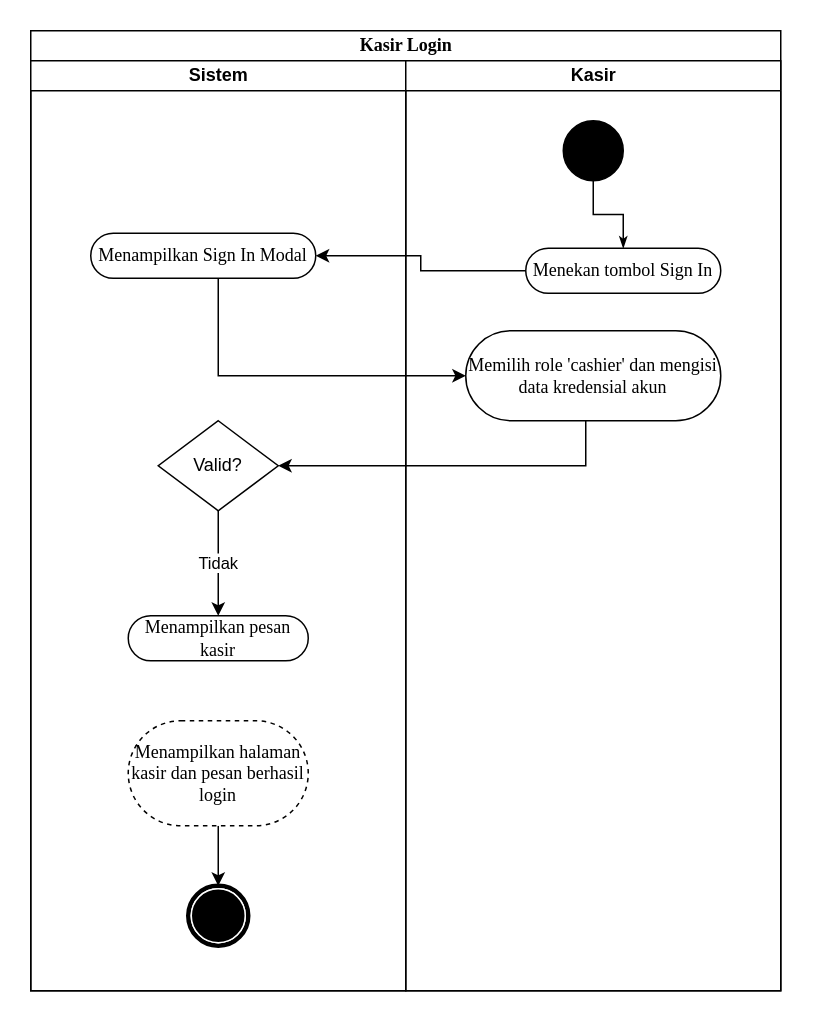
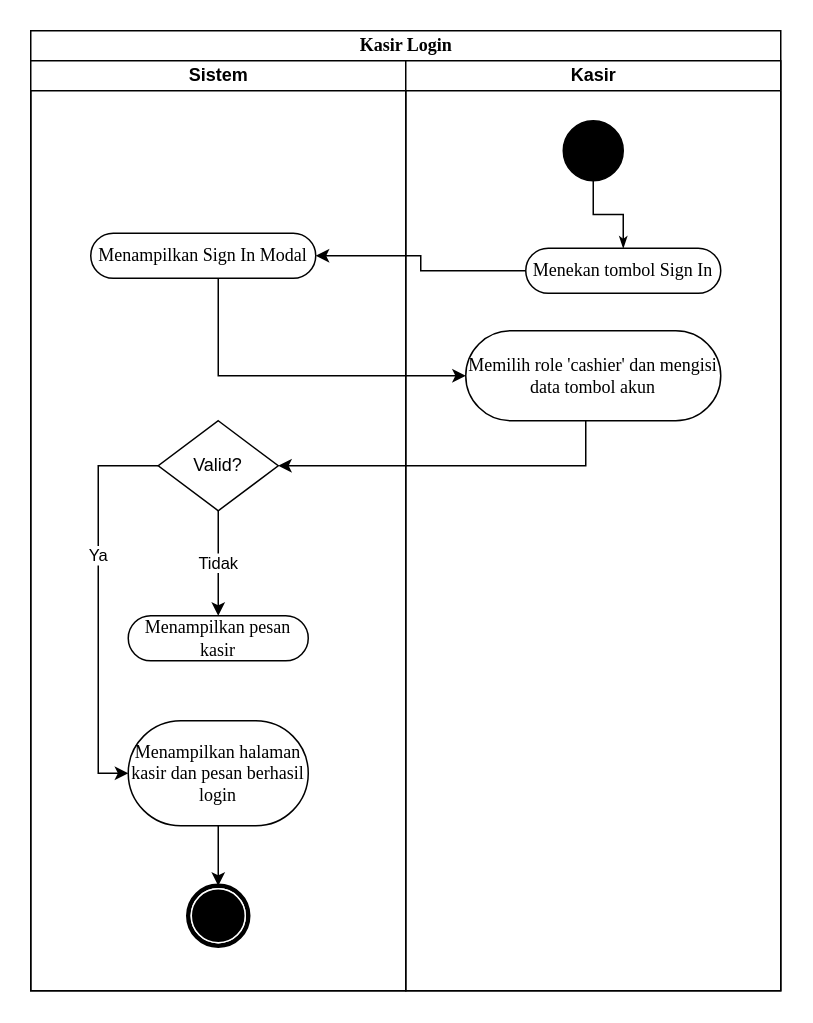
(593, 376) -> (593, 376)
none -> (98, 599)
(218, 773) -> (218, 773)
